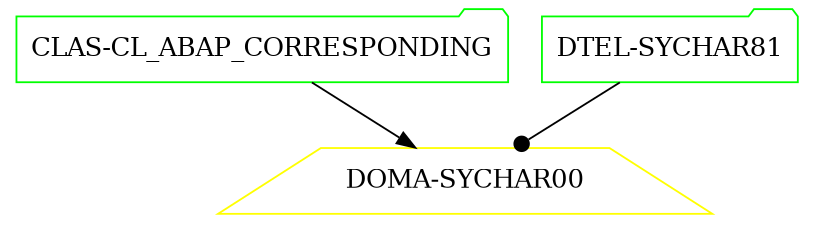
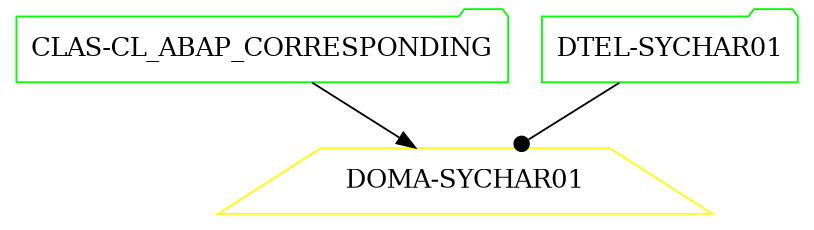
(670, 49) -> (670, 49)
(465, 181) -> (465, 181)
